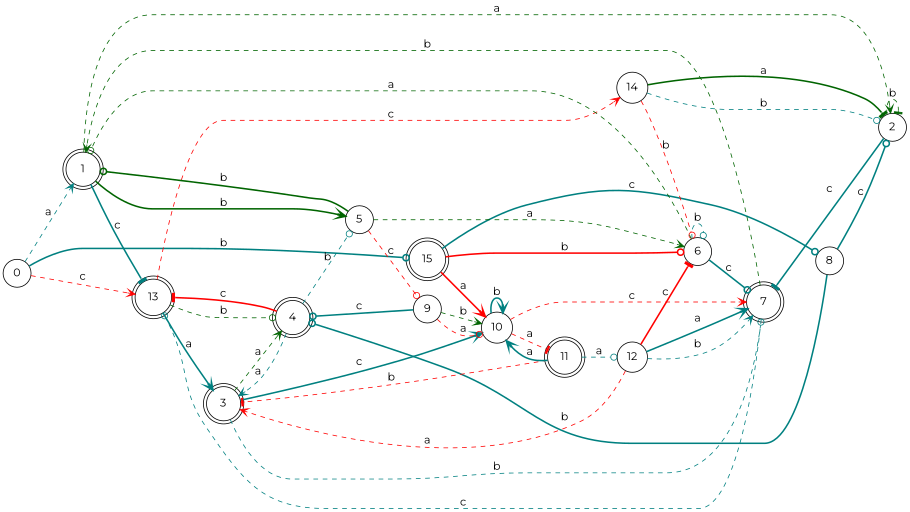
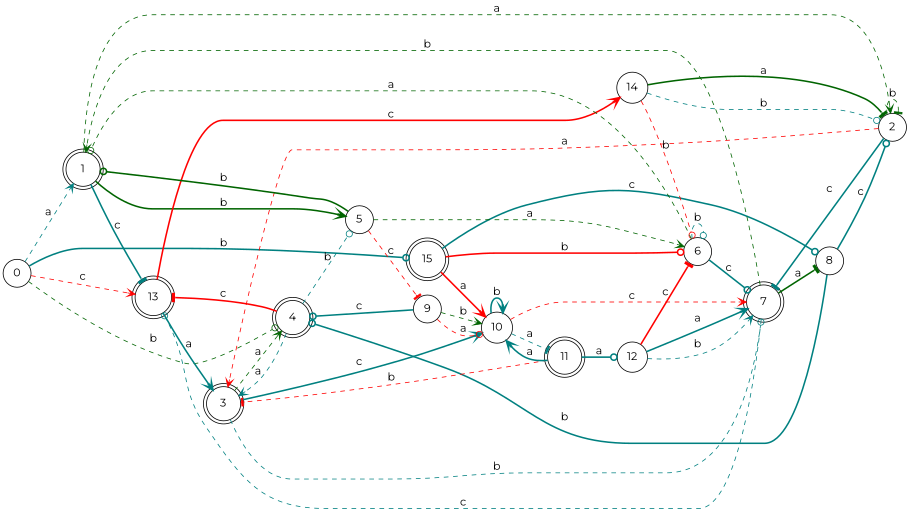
(331, 120) -> (331, 120)
(392, 263) -> (392, 263)
none -> (796, 282)
(219, 317) -> (146, 350)
(528, 341) -> (528, 341)
(596, 357) -> (596, 357)
(448, 448) -> (466, 150)
